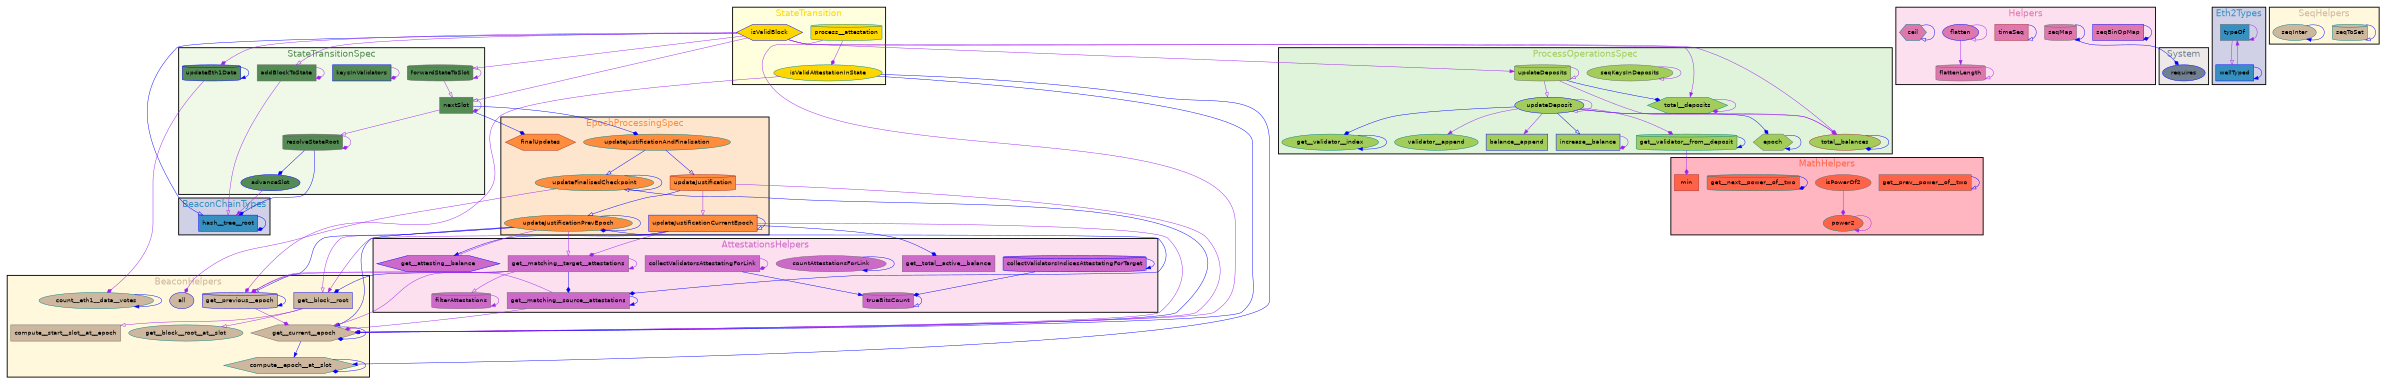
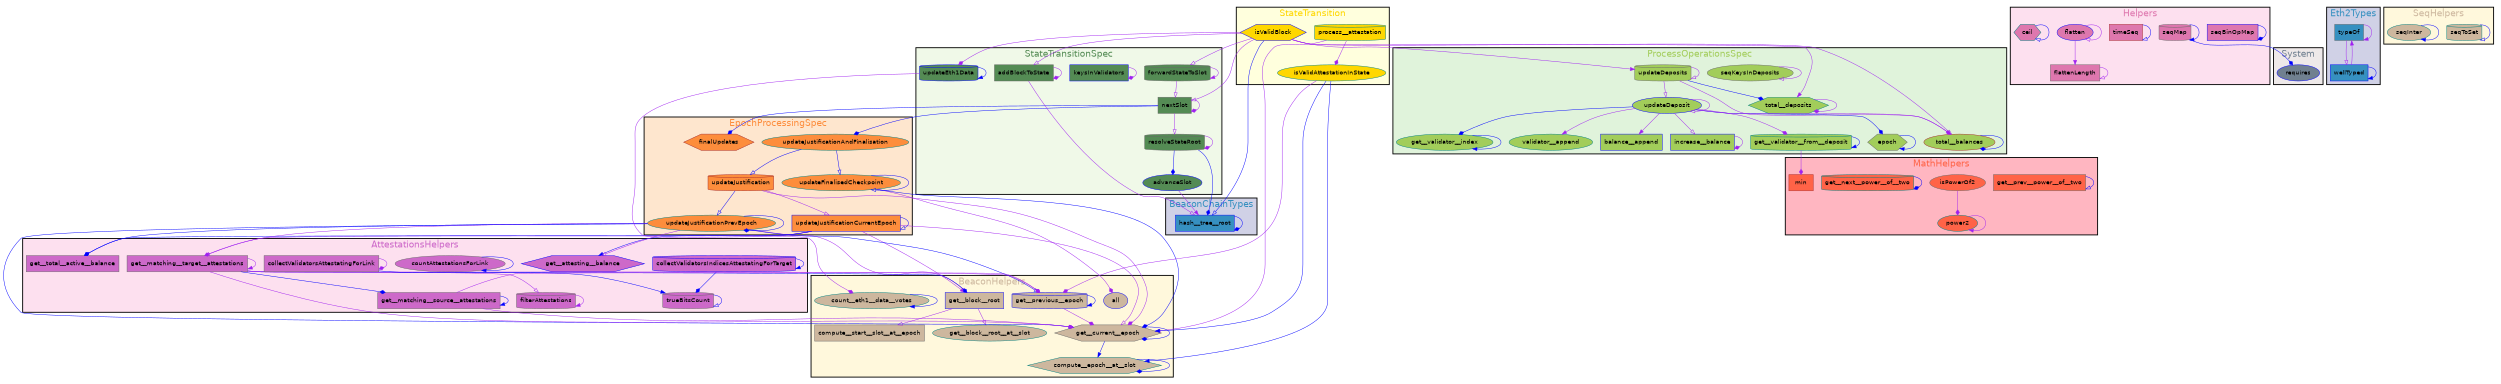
(1961, 73) -> (2075, 73)
(1567, 122) -> (1683, 122)
(1161, 241) -> (367, 226)
